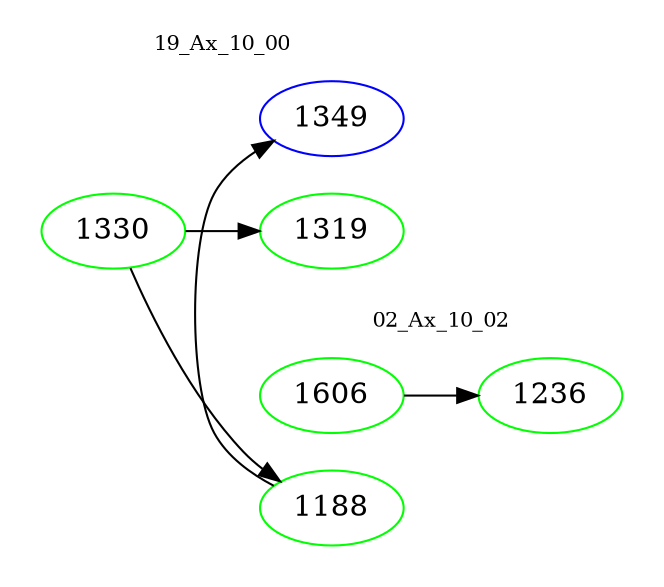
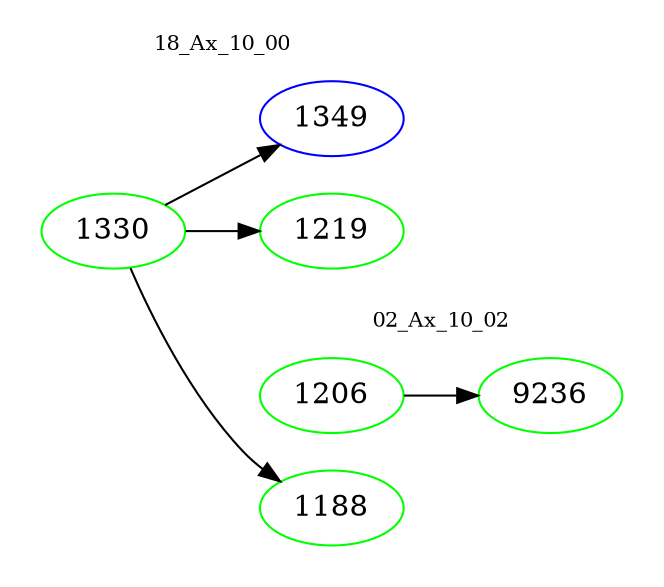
(223, 45) -> (223, 45)
(332, 231) -> (332, 231)
(195, 324) -> (213, 180)
(332, 396) -> (332, 396)
(550, 396) -> (550, 396)
